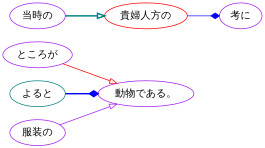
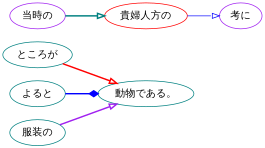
(199, 16) -> (199, 16)
(38, 55) -> (38, 55)
(86, 72) -> (86, 72)
(146, 94) -> (146, 94)
(85, 116) -> (85, 116)
(38, 133) -> (38, 133)
